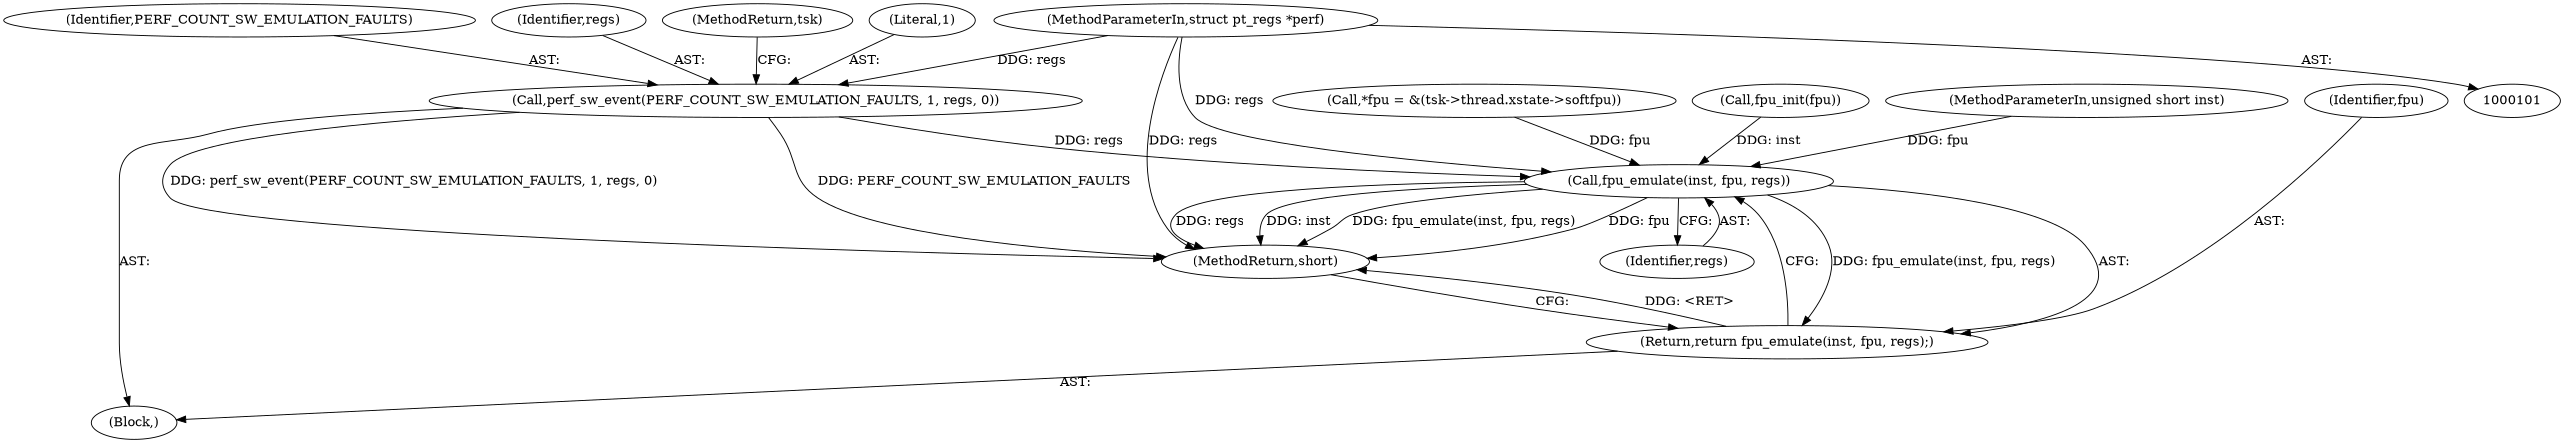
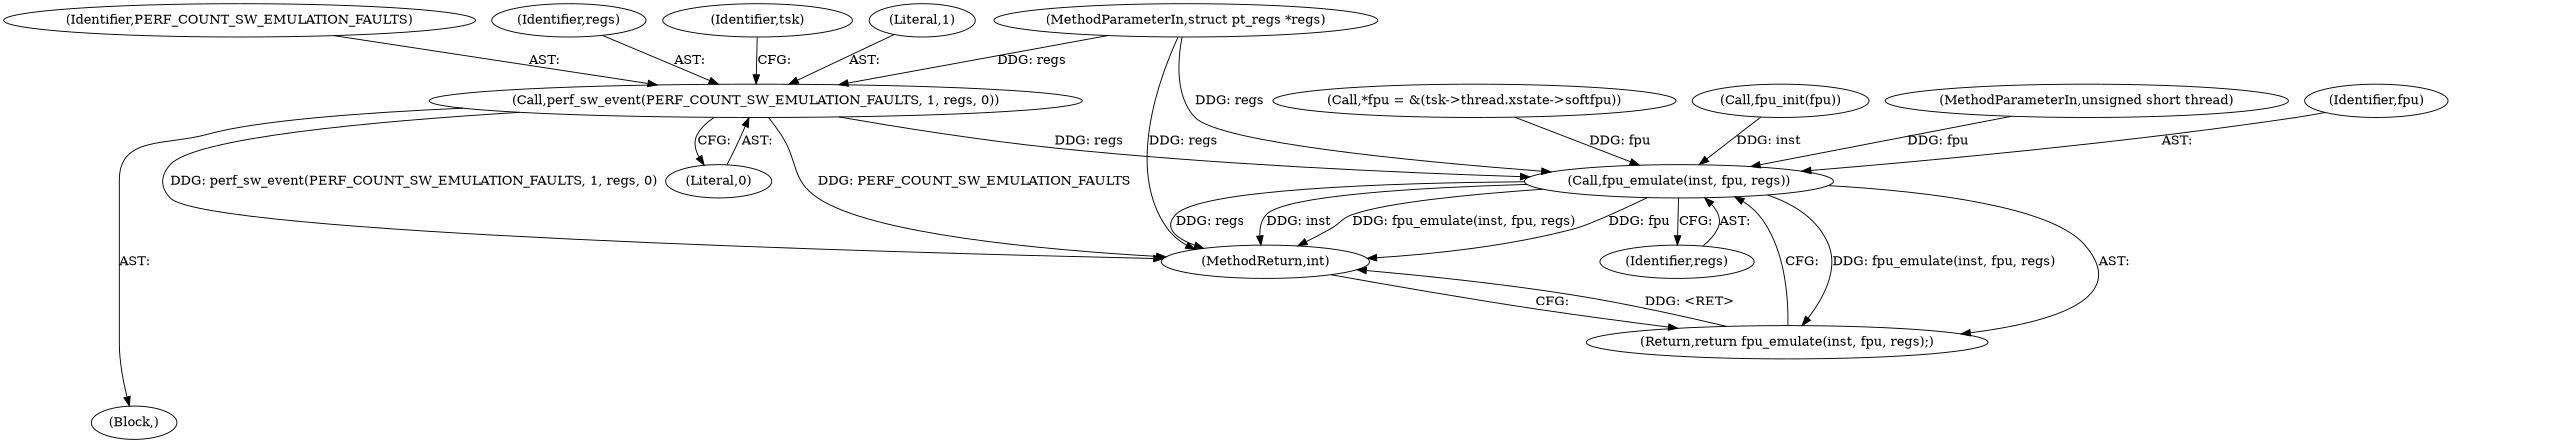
(758, 20) -> (758, 20)
(1186, 20) -> (1186, 20)
(2087, 101) -> (2087, 101)
(2512, 101) -> none
none -> (719, 181)
(1265, 262) -> (1265, 262)
(2178, 267) -> (2068, 146)
(902, 385) -> none
